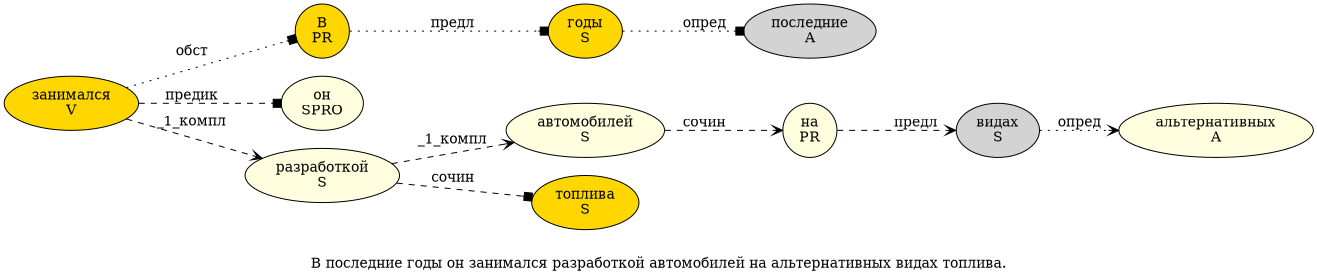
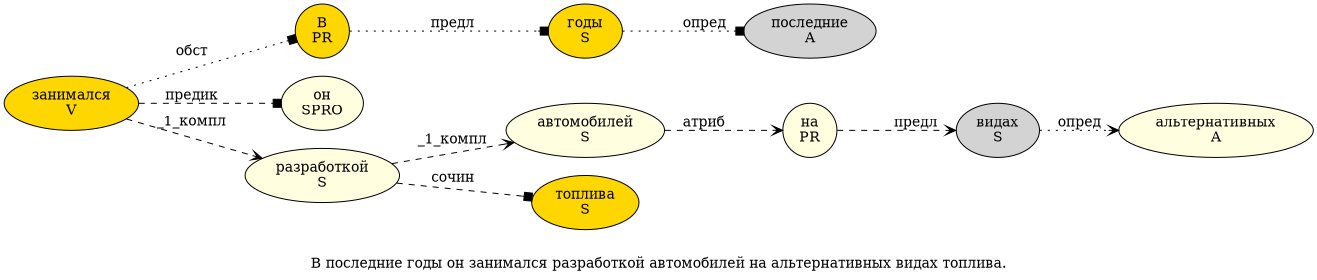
(704, 123) -> (704, 123)
